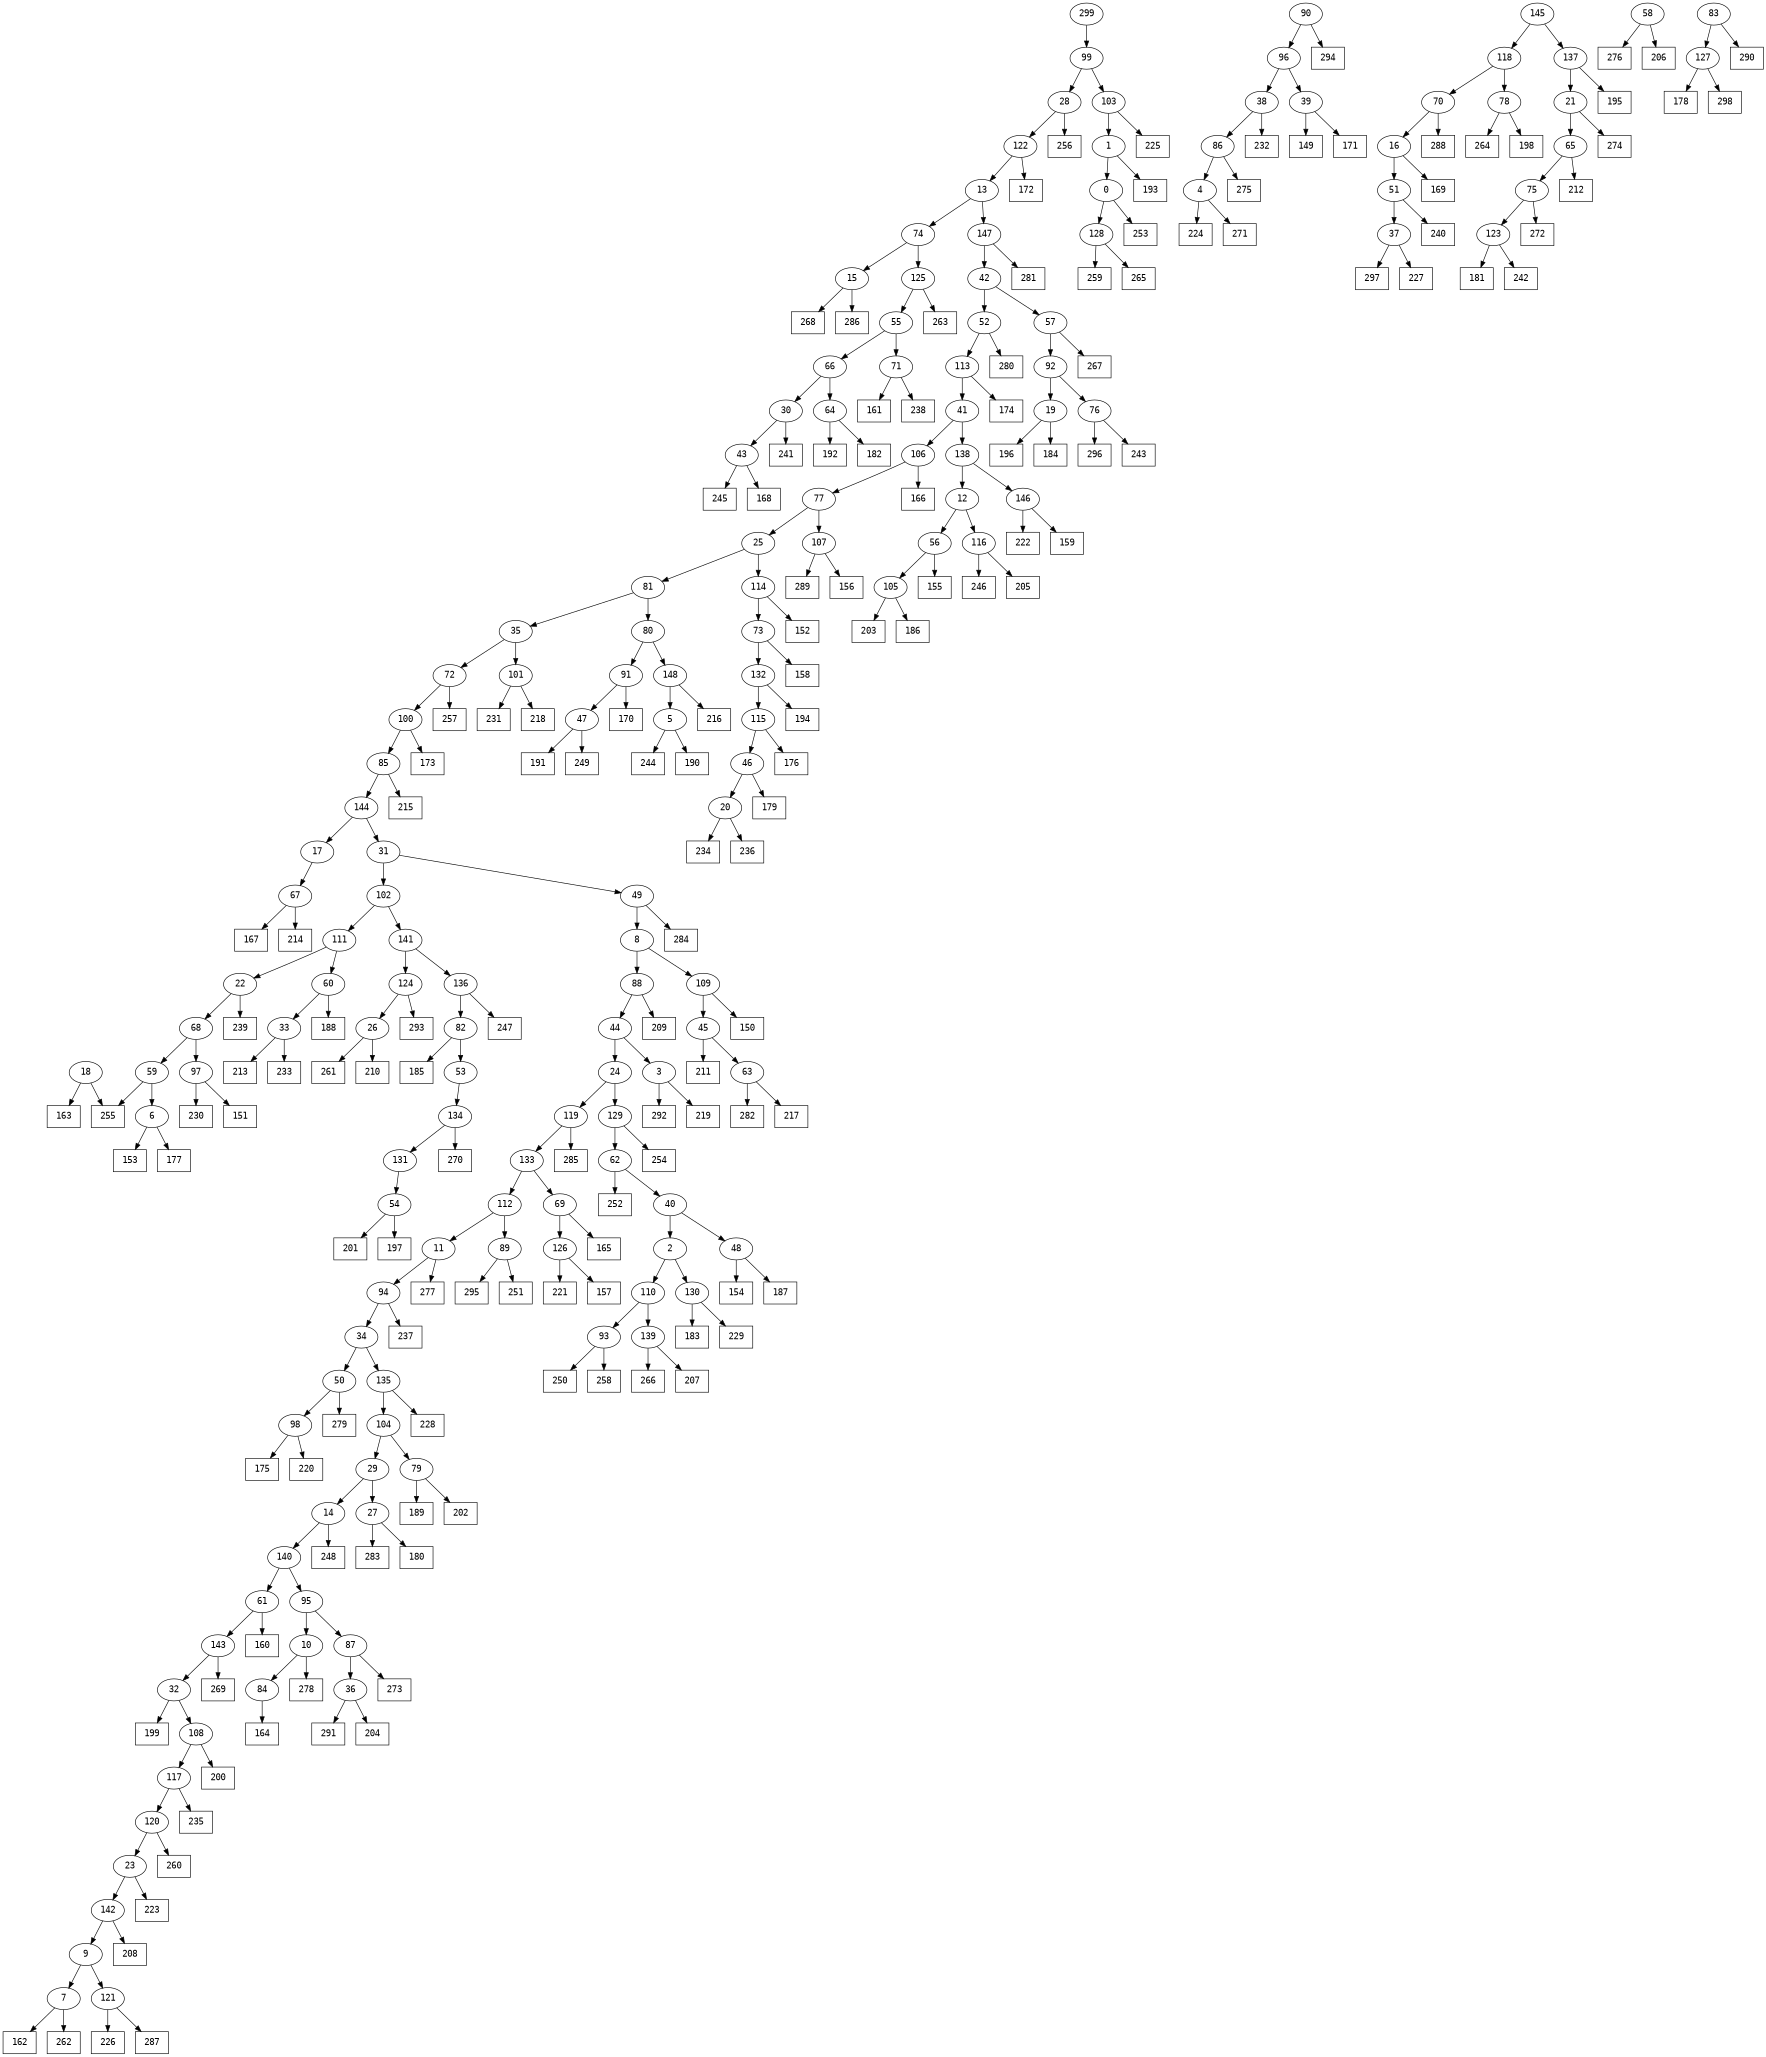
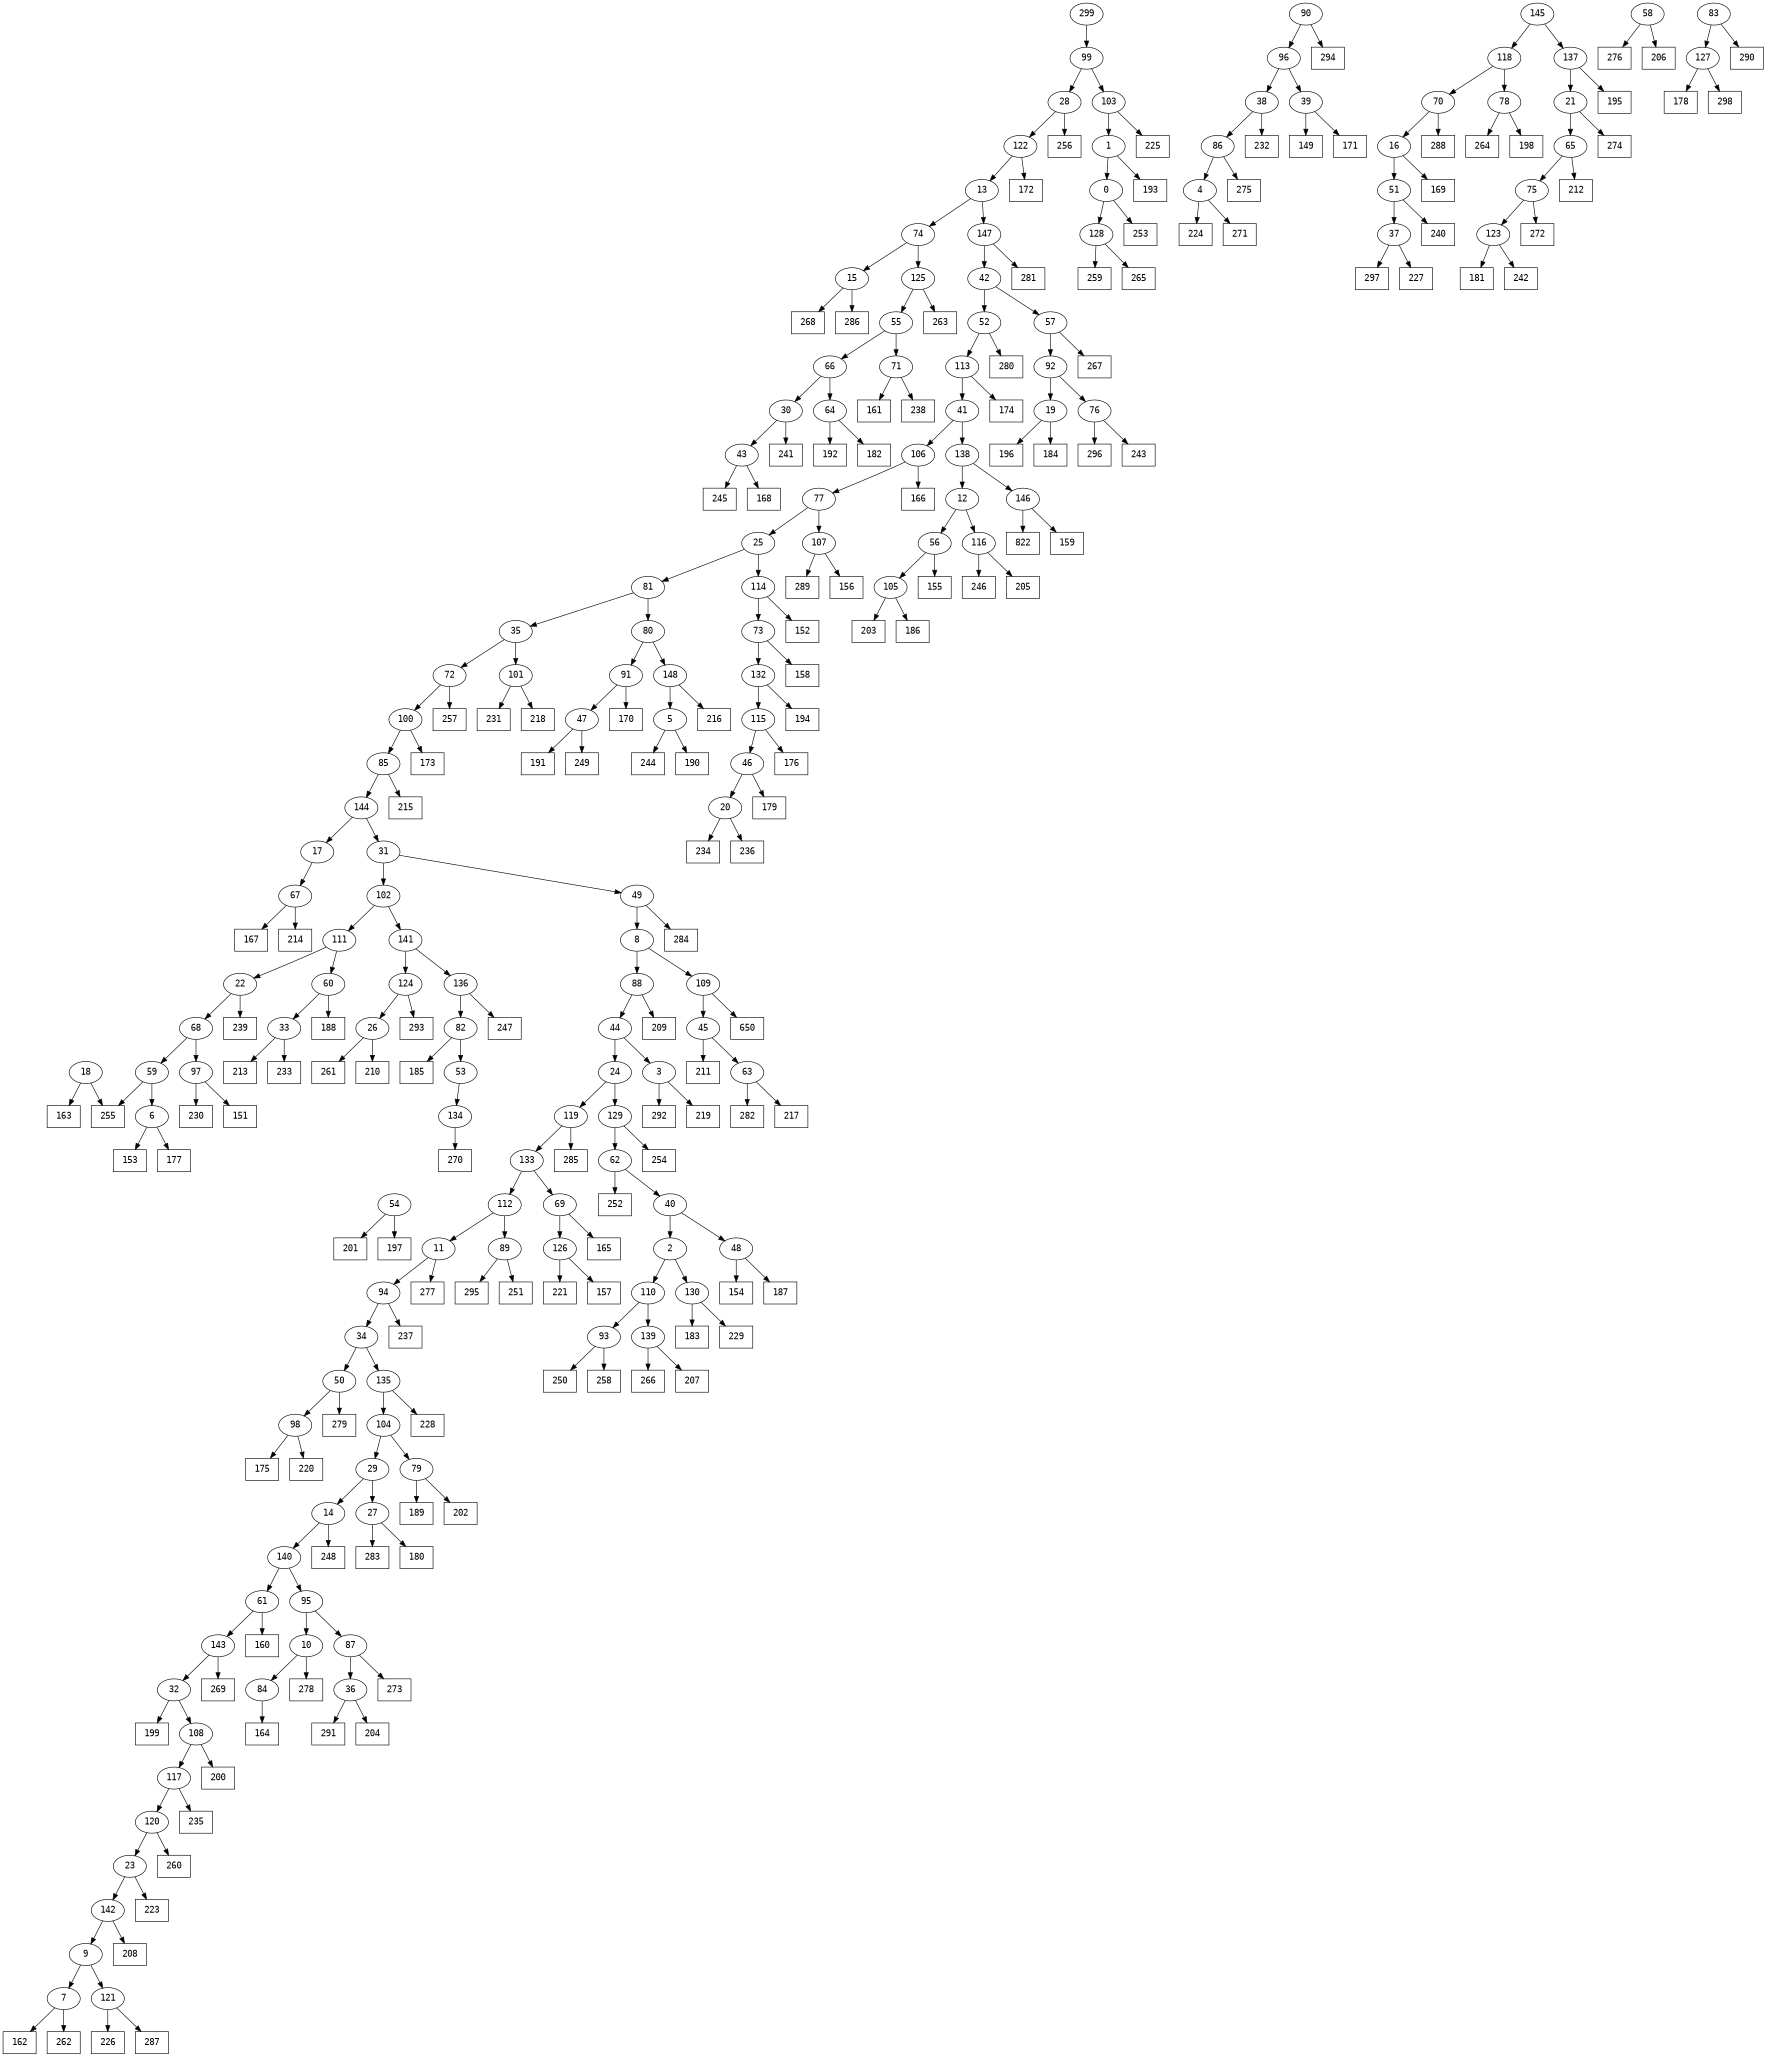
(1023, 543) -> (1023, 543)
(747, 1028) -> (747, 1028)
(400, 1161) -> none
